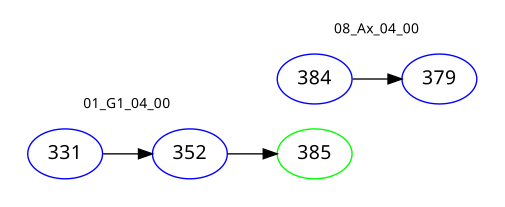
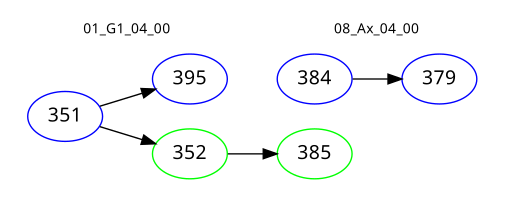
none -> (190, 79)
(65, 154) -> (65, 116)
(190, 154) -> (190, 154)
